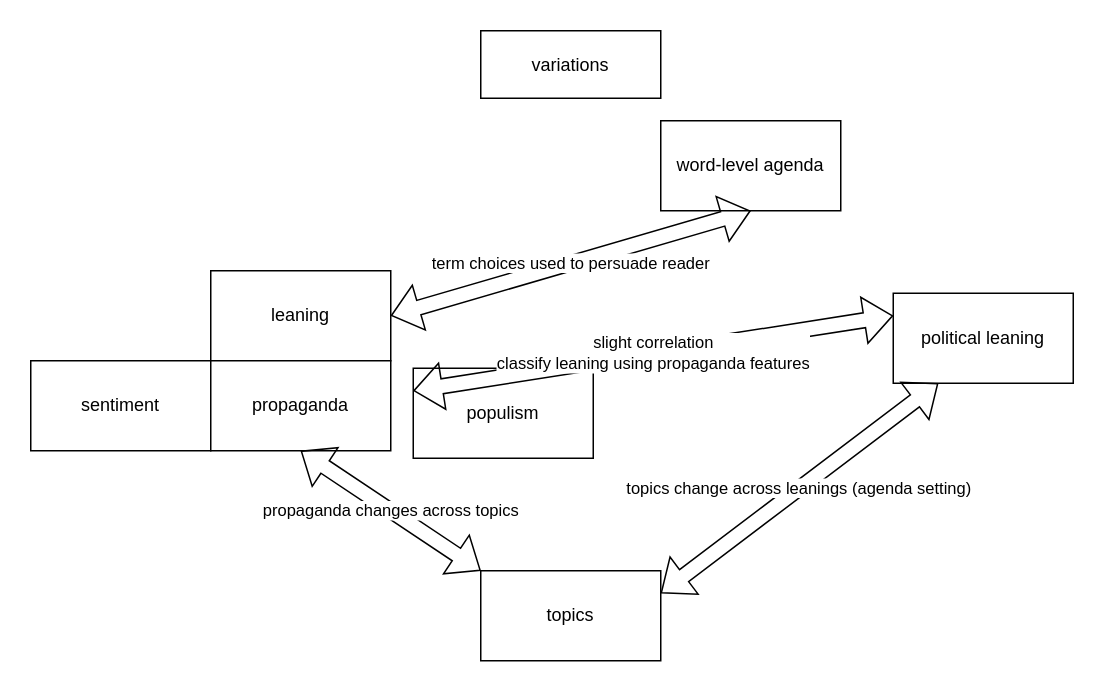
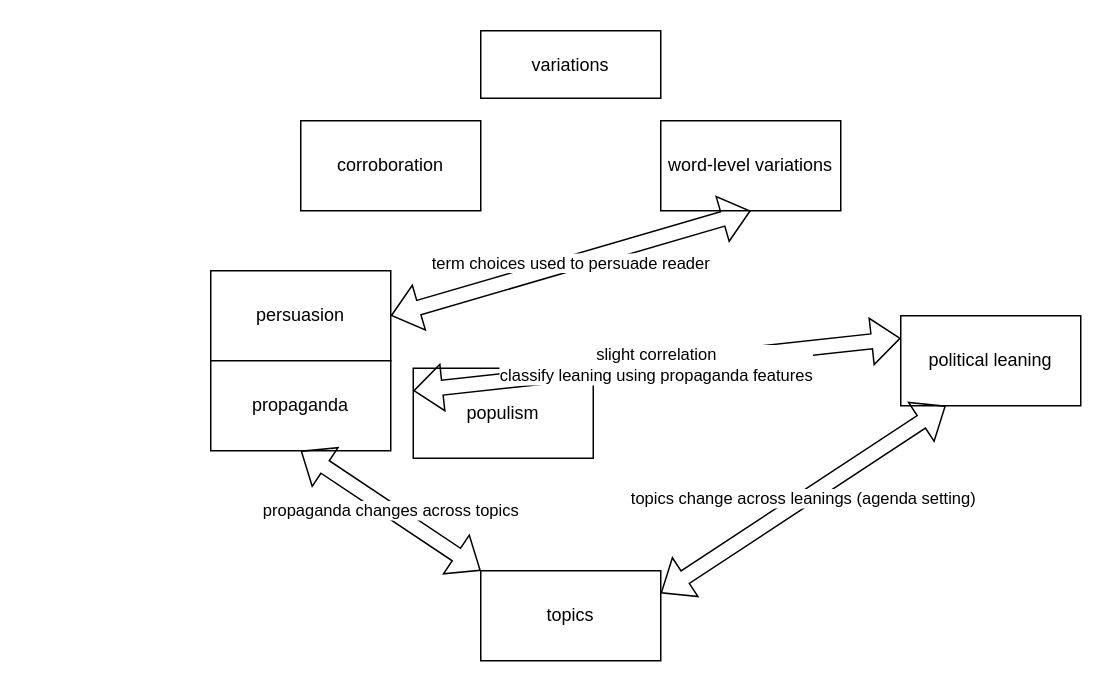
none -> (391, 166)
(751, 166) -> (751, 166)
(301, 316) -> (301, 316)
(983, 338) -> (991, 361)
(121, 406) -> none
